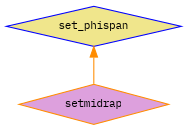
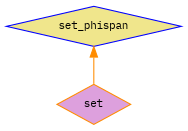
(94, 104) -> (94, 104)
